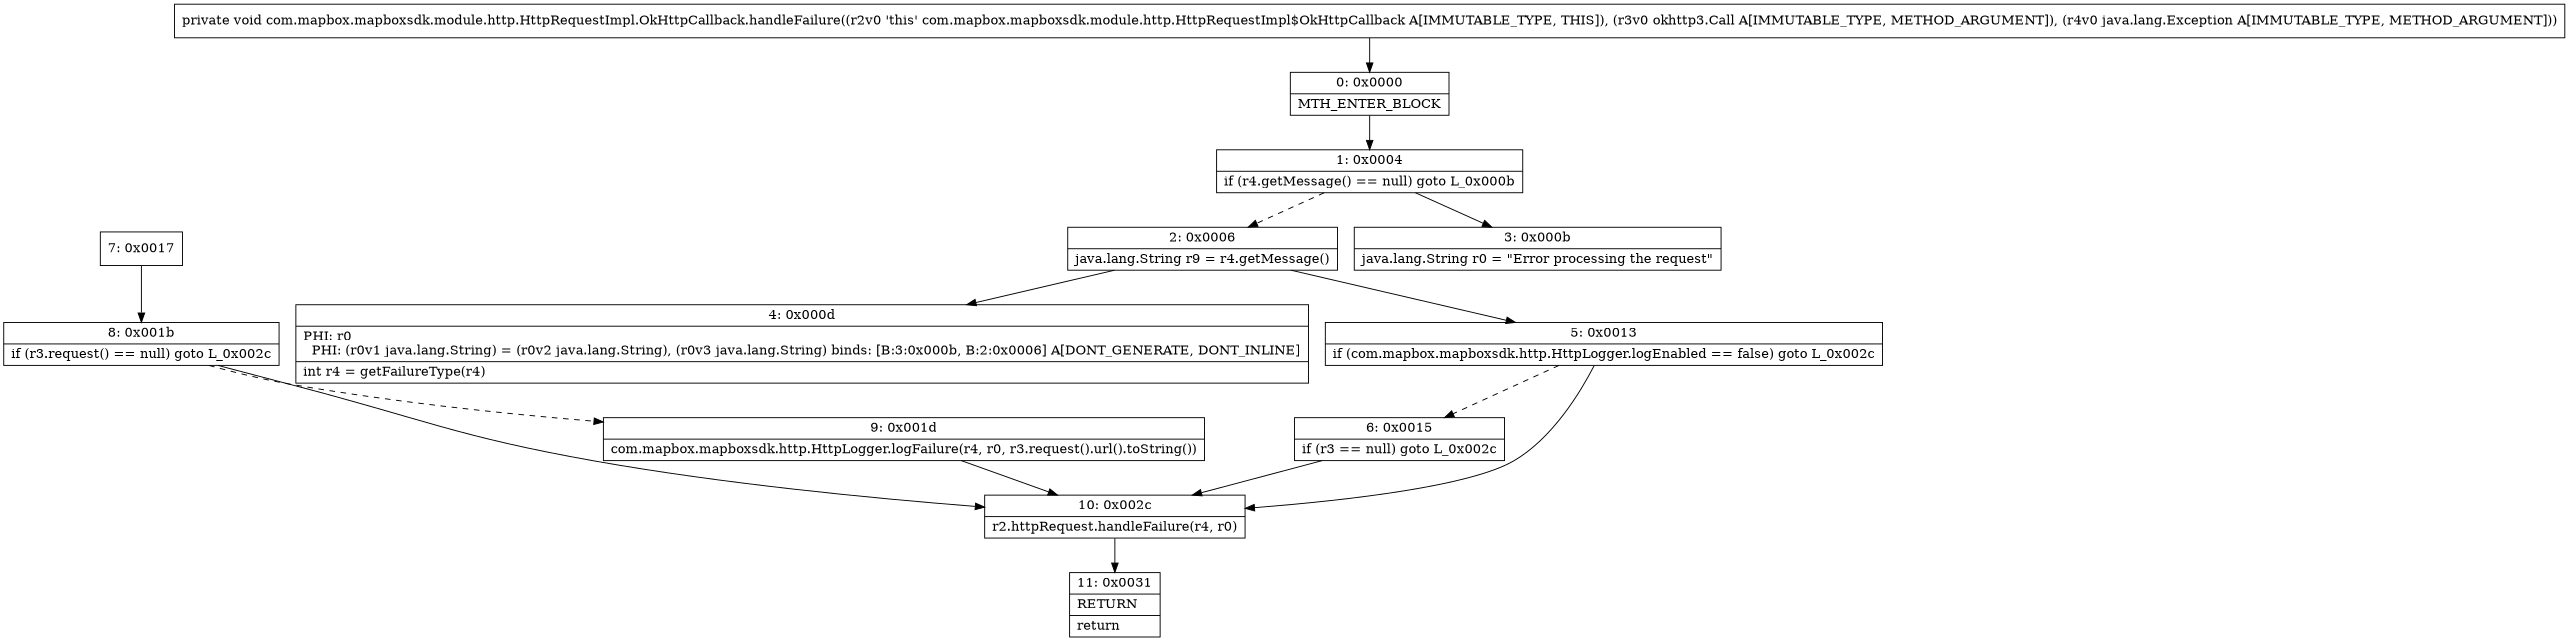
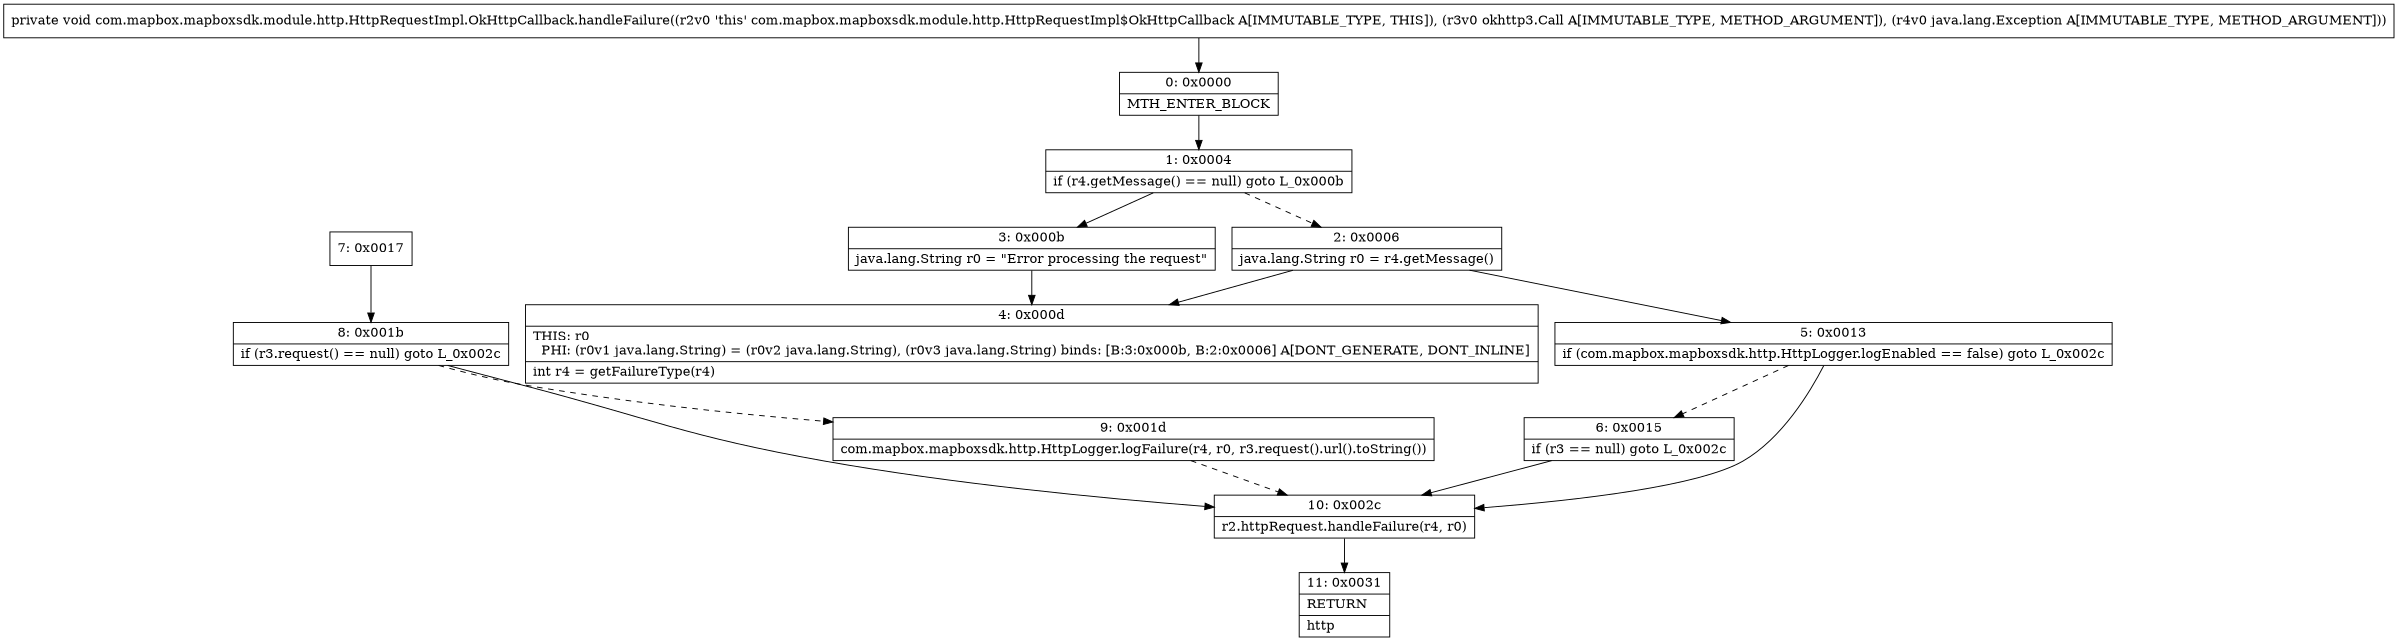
(1203, 259) -> (1367, 259)
none -> (1032, 283)
(330, 336) -> (564, 336)
(1005, 476) -> (1235, 476)
(1099, 626) -> (1321, 626)
